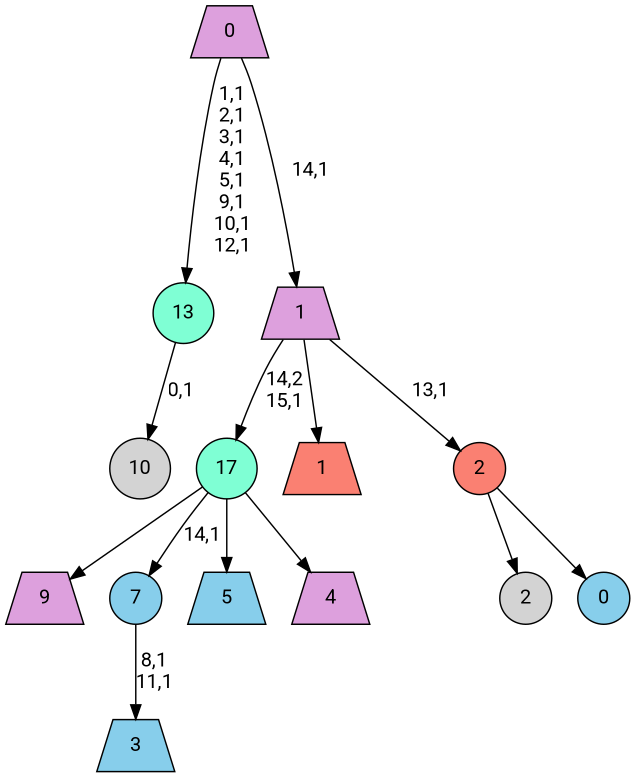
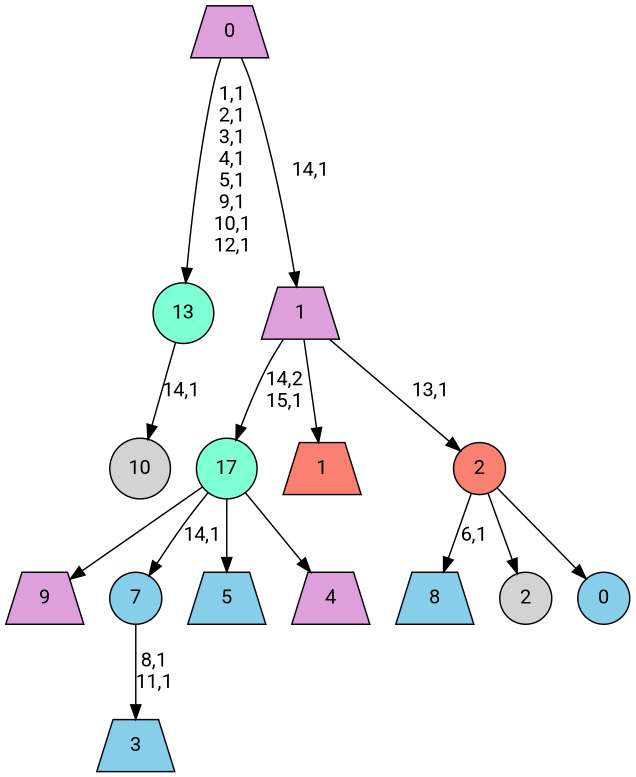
(181, 391) -> (181, 391)
none -> (435, 598)
